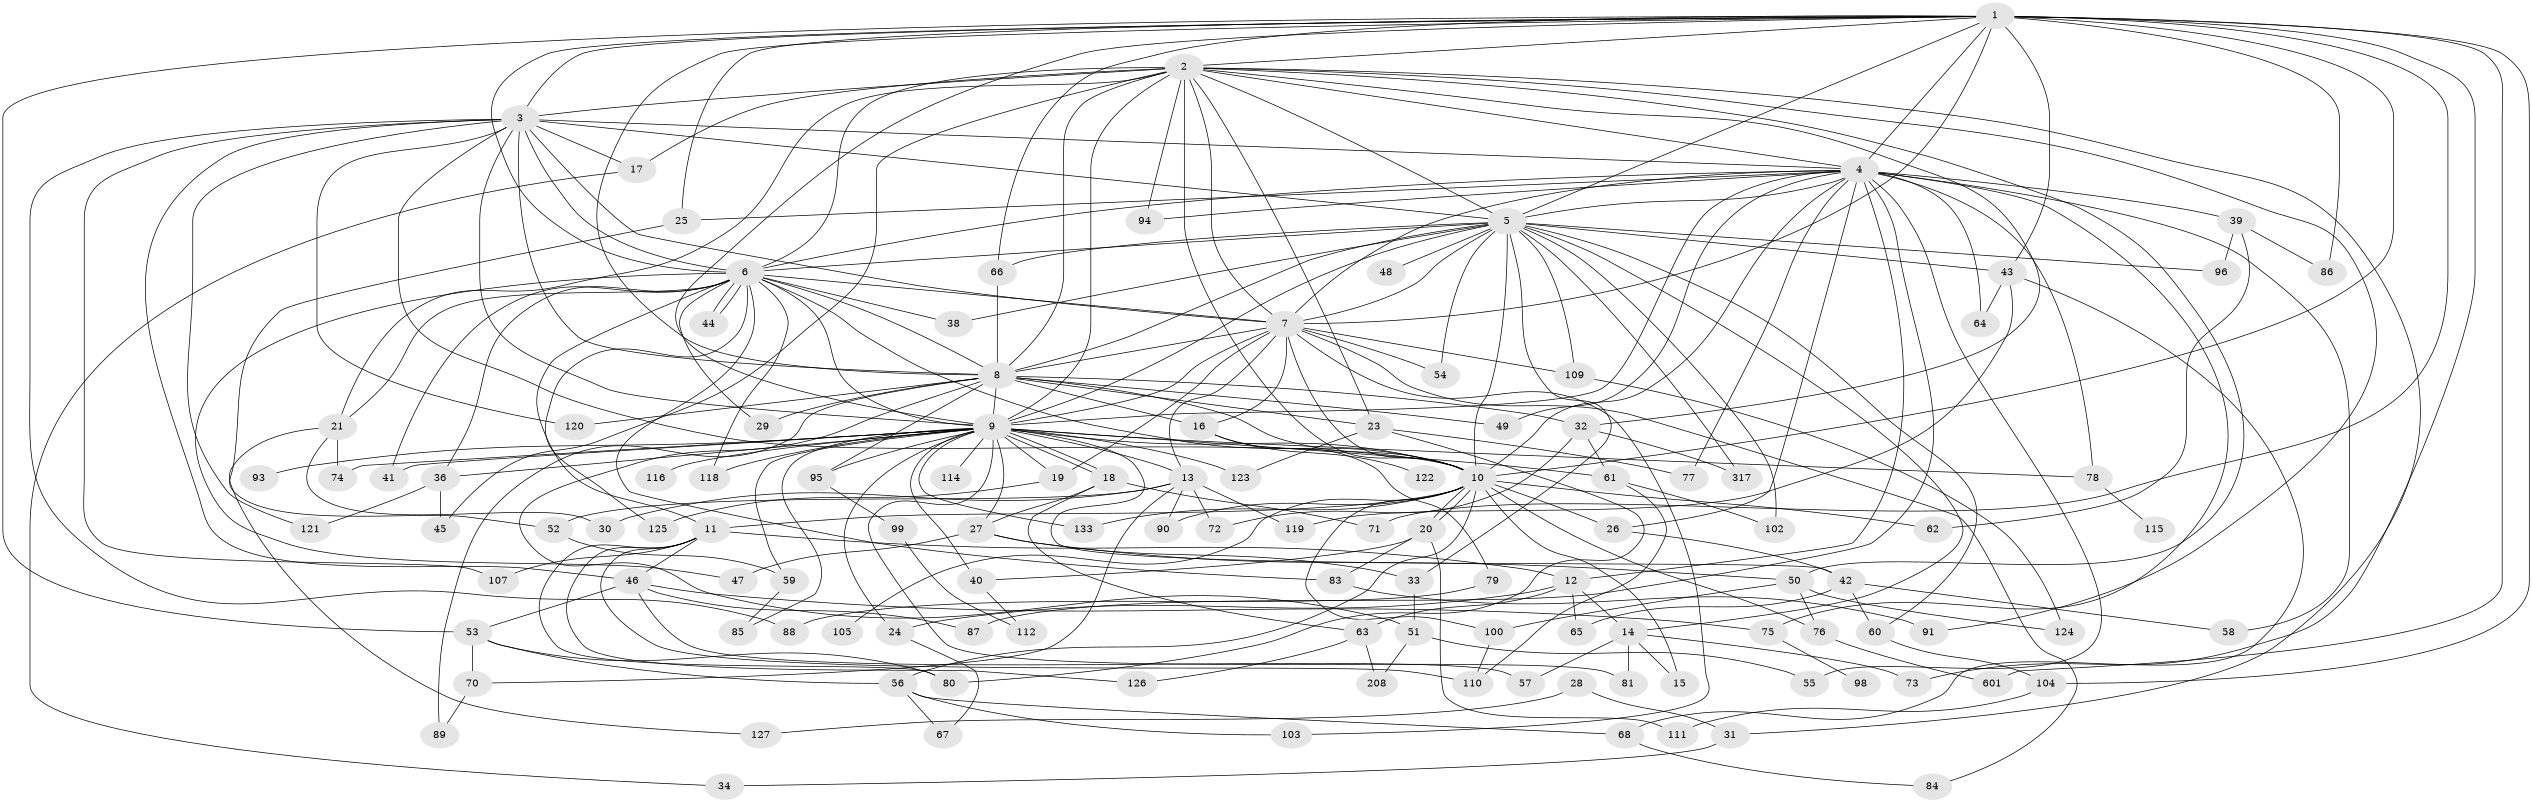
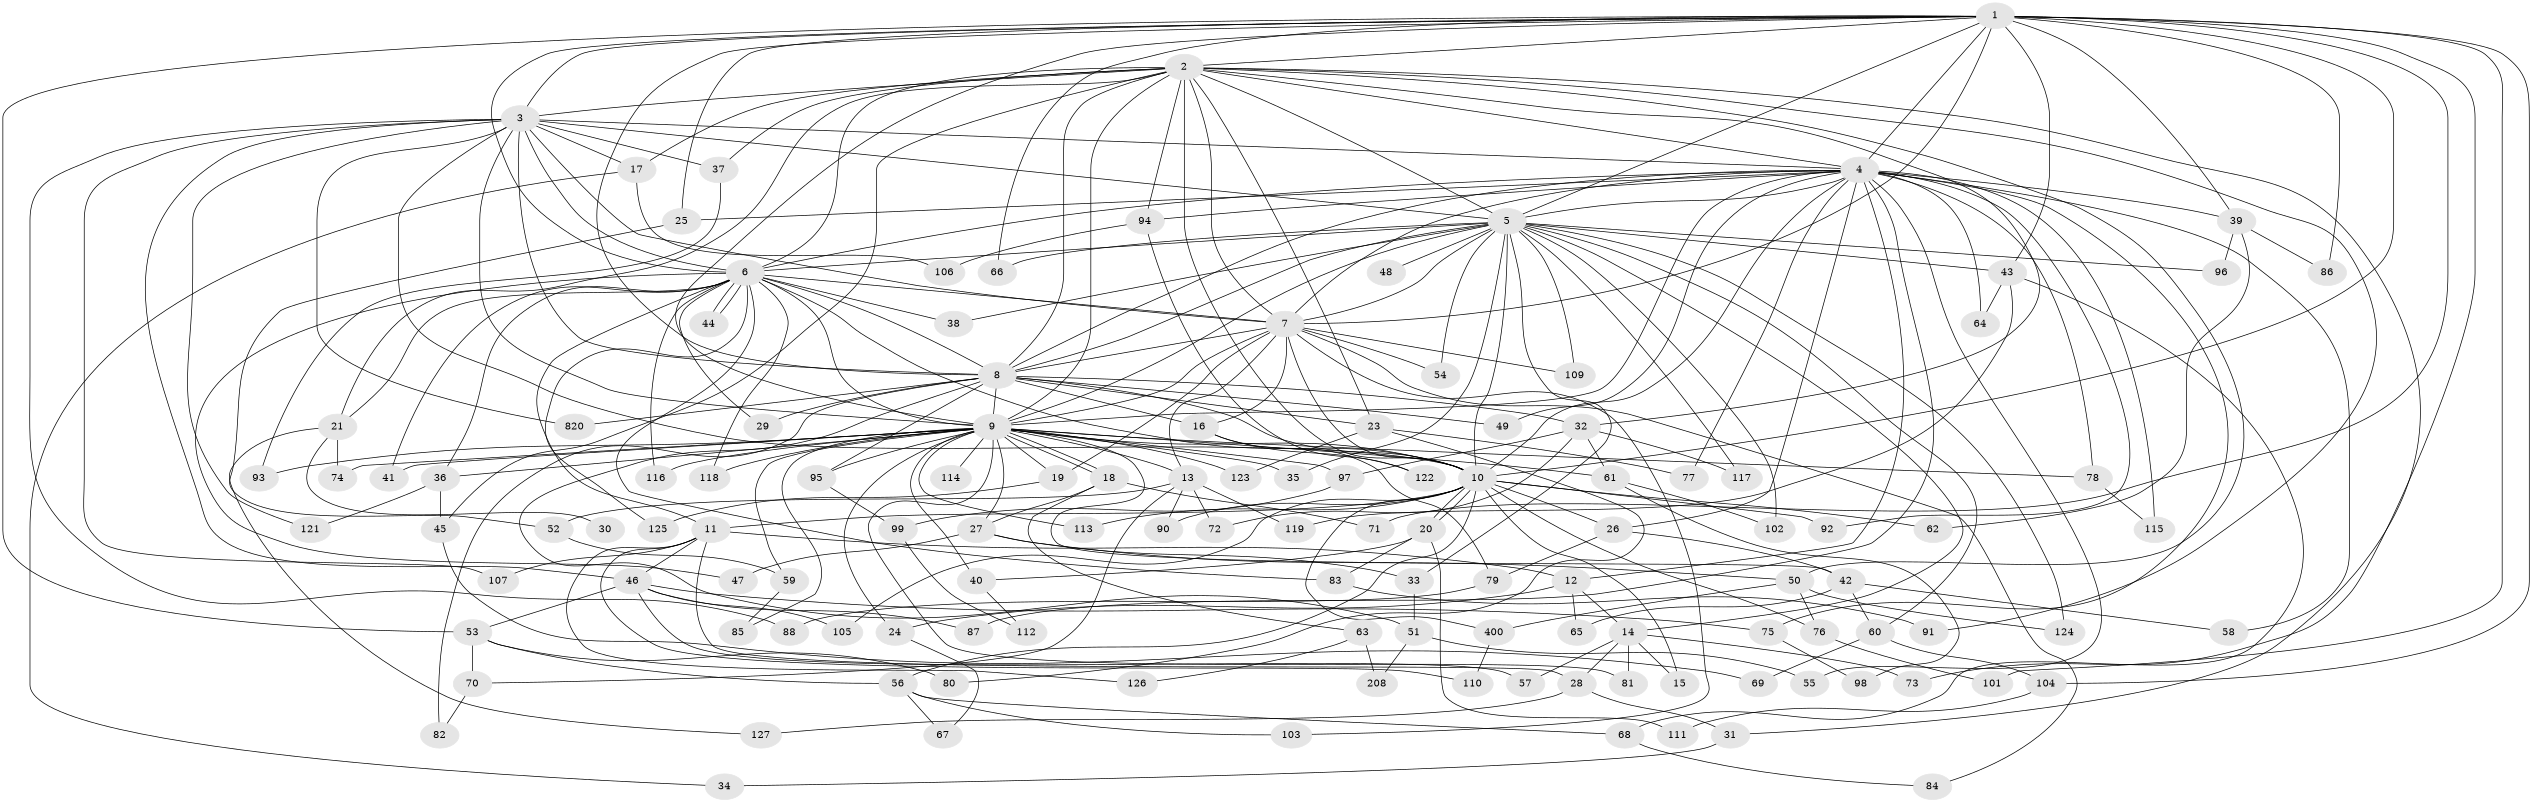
none -> (2136, 96)
none -> (719, 170)
none -> (944, 273)
none -> (2092, 278)
(997, 324) -> (1432, 203)
none -> (657, 361)
none -> (1217, 380)
(575, 427) -> (575, 427)
(1857, 453) -> (1850, 354)
none -> (1294, 478)
none -> (1345, 478)
(1742, 478) -> (1742, 478)
(825, 493) -> none
(1084, 530) -> (1084, 530)
none -> (1828, 530)
none -> (1551, 556)
(1629, 581) -> (1851, 559)
none -> (738, 606)
(1462, 606) -> none
(1494, 633) -> (1494, 633)
(567, 650) -> (1083, 666)
none -> (1596, 665)
none -> (1758, 684)
(1992, 684) -> (1992, 684)
(440, 735) -> (440, 735)
